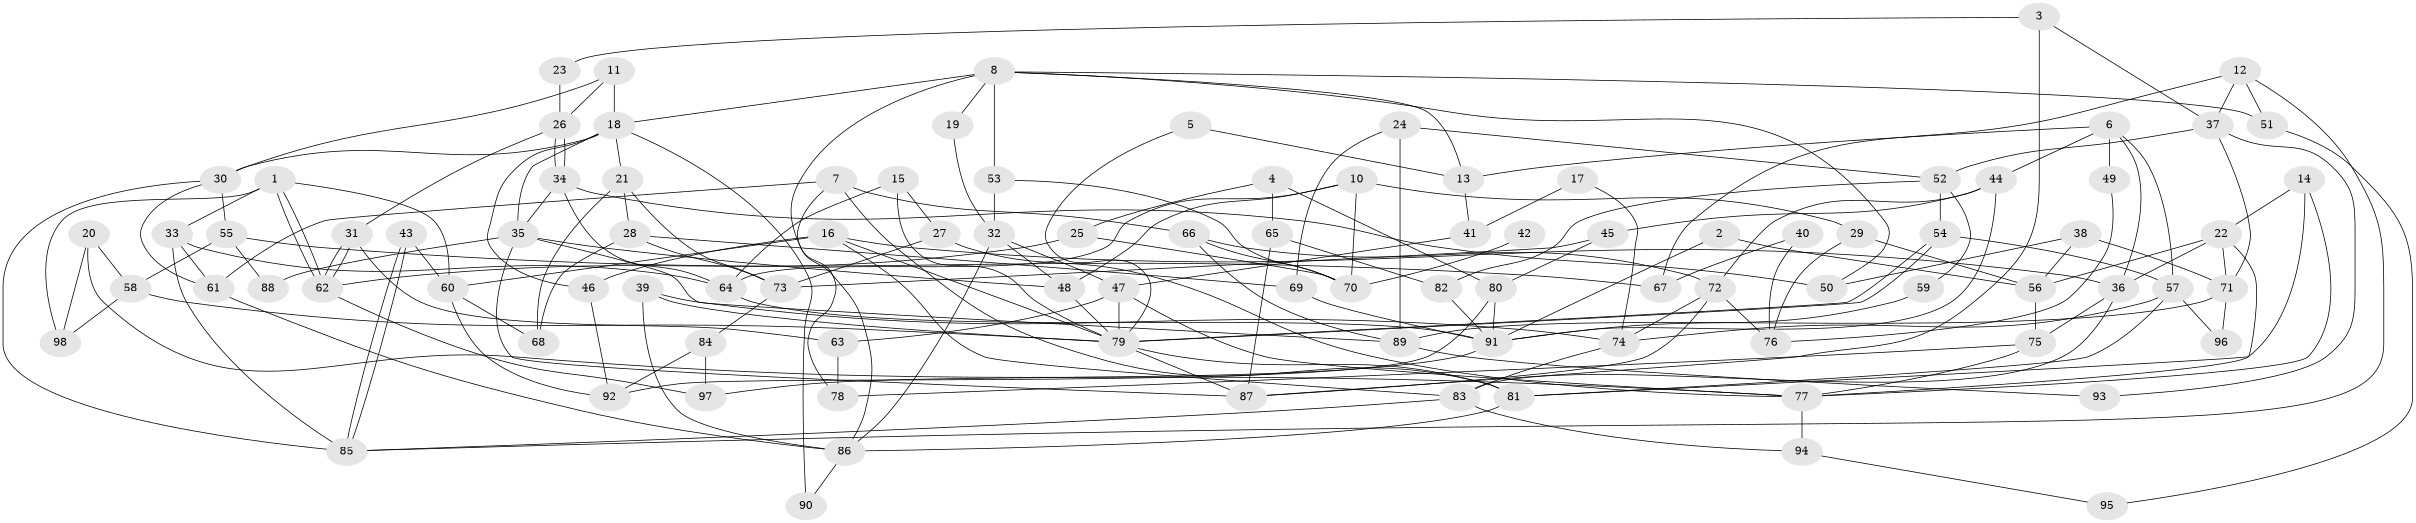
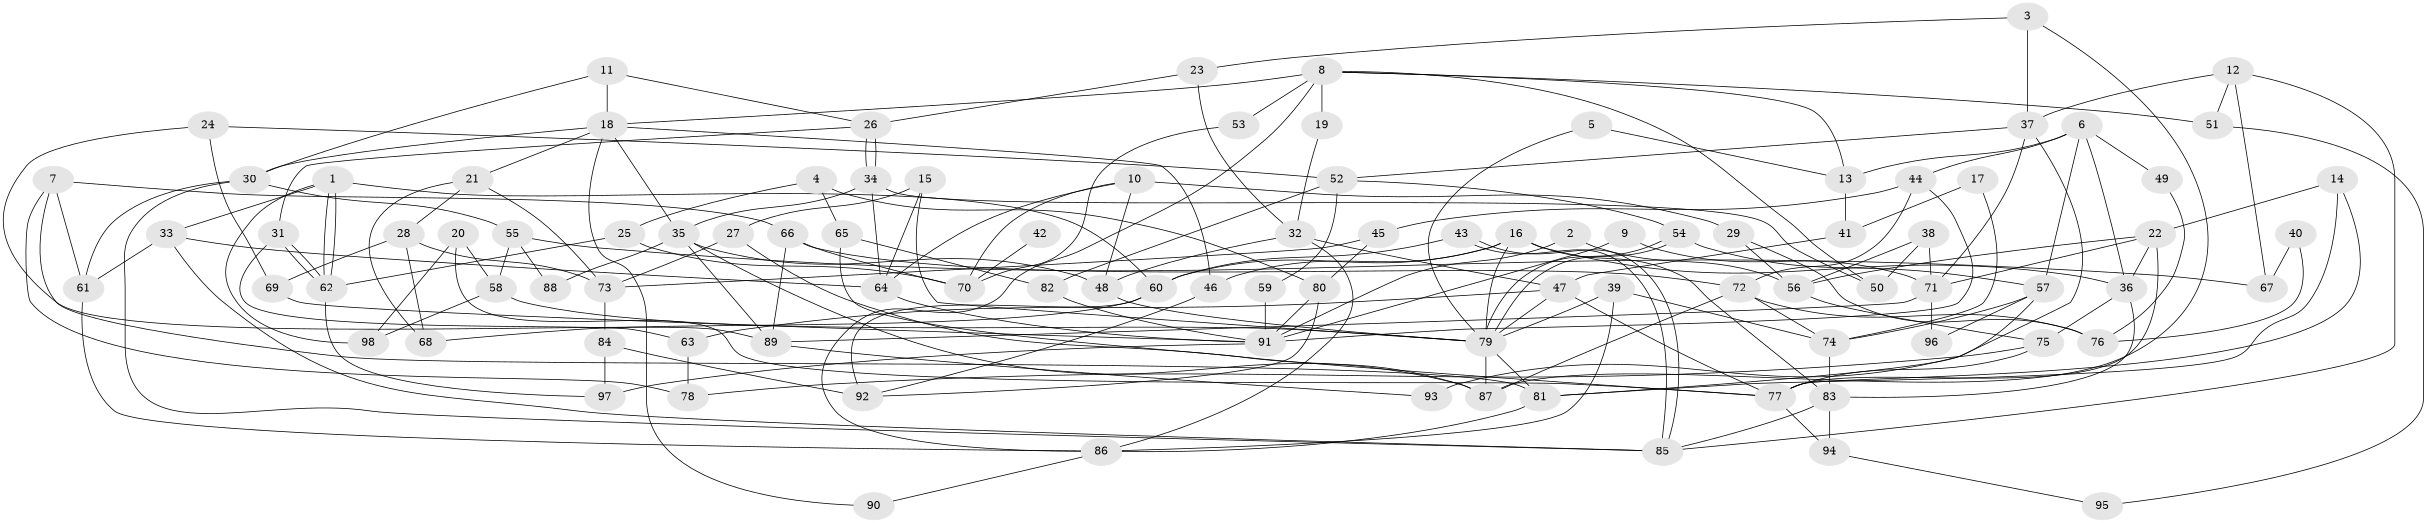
(994, 206) -> (1226, 162)
none -> (1625, 234)
